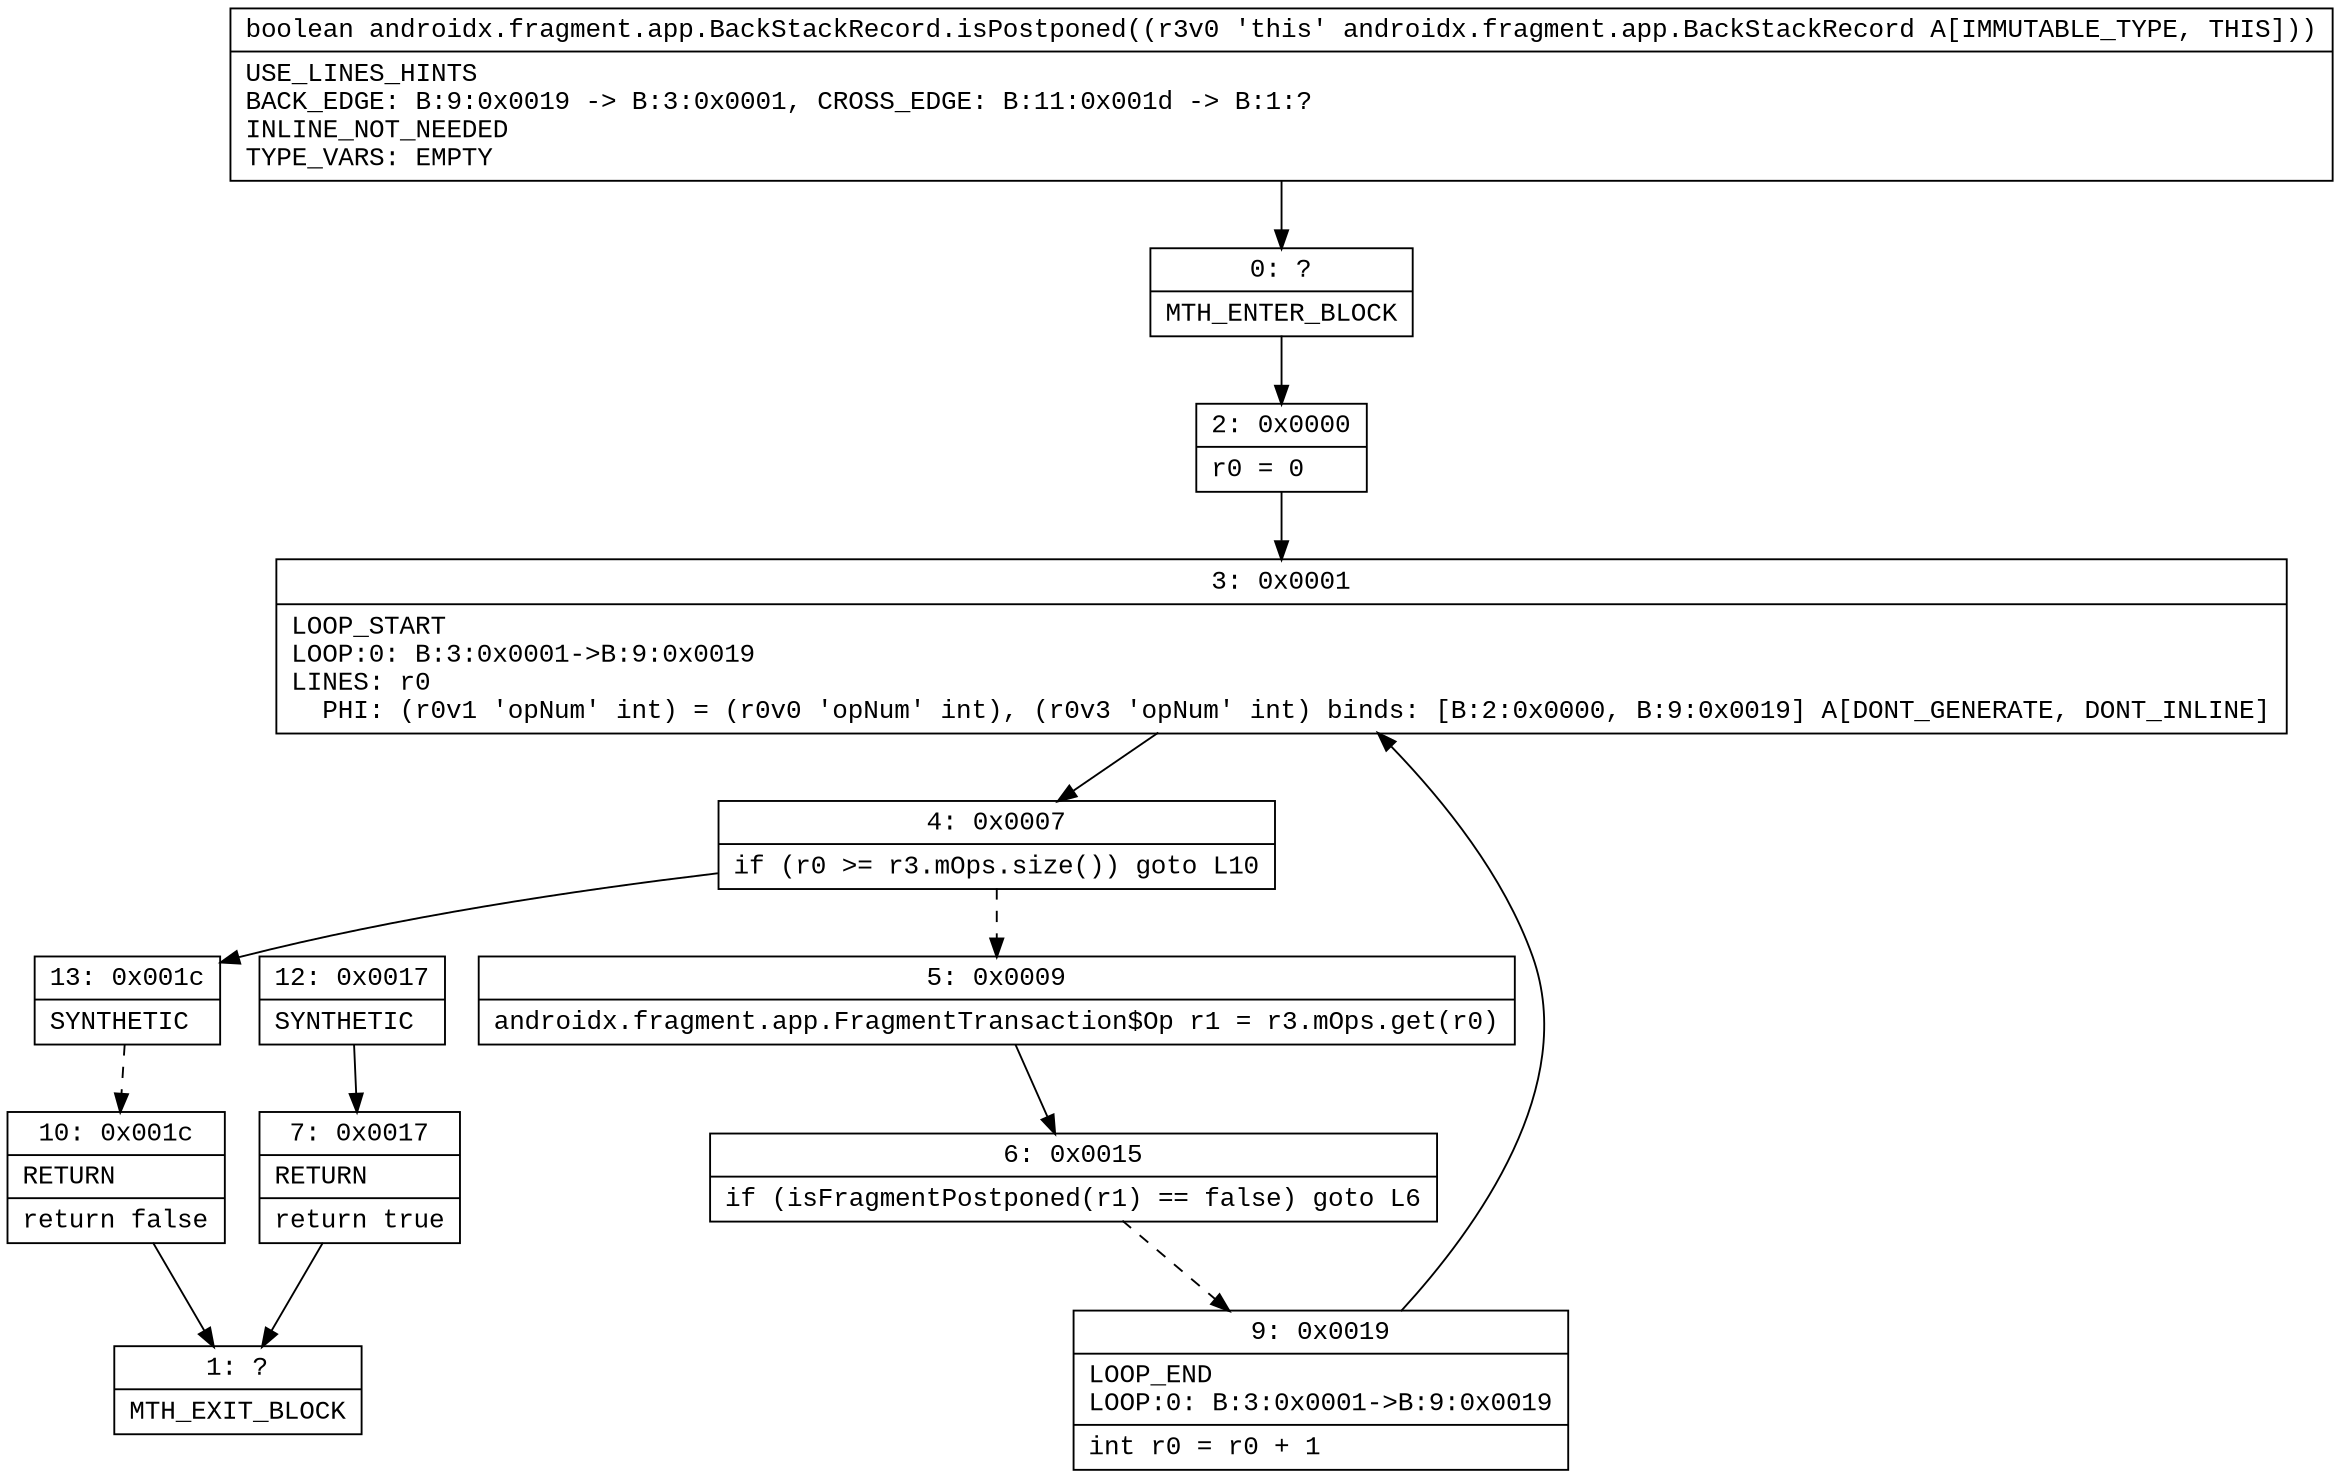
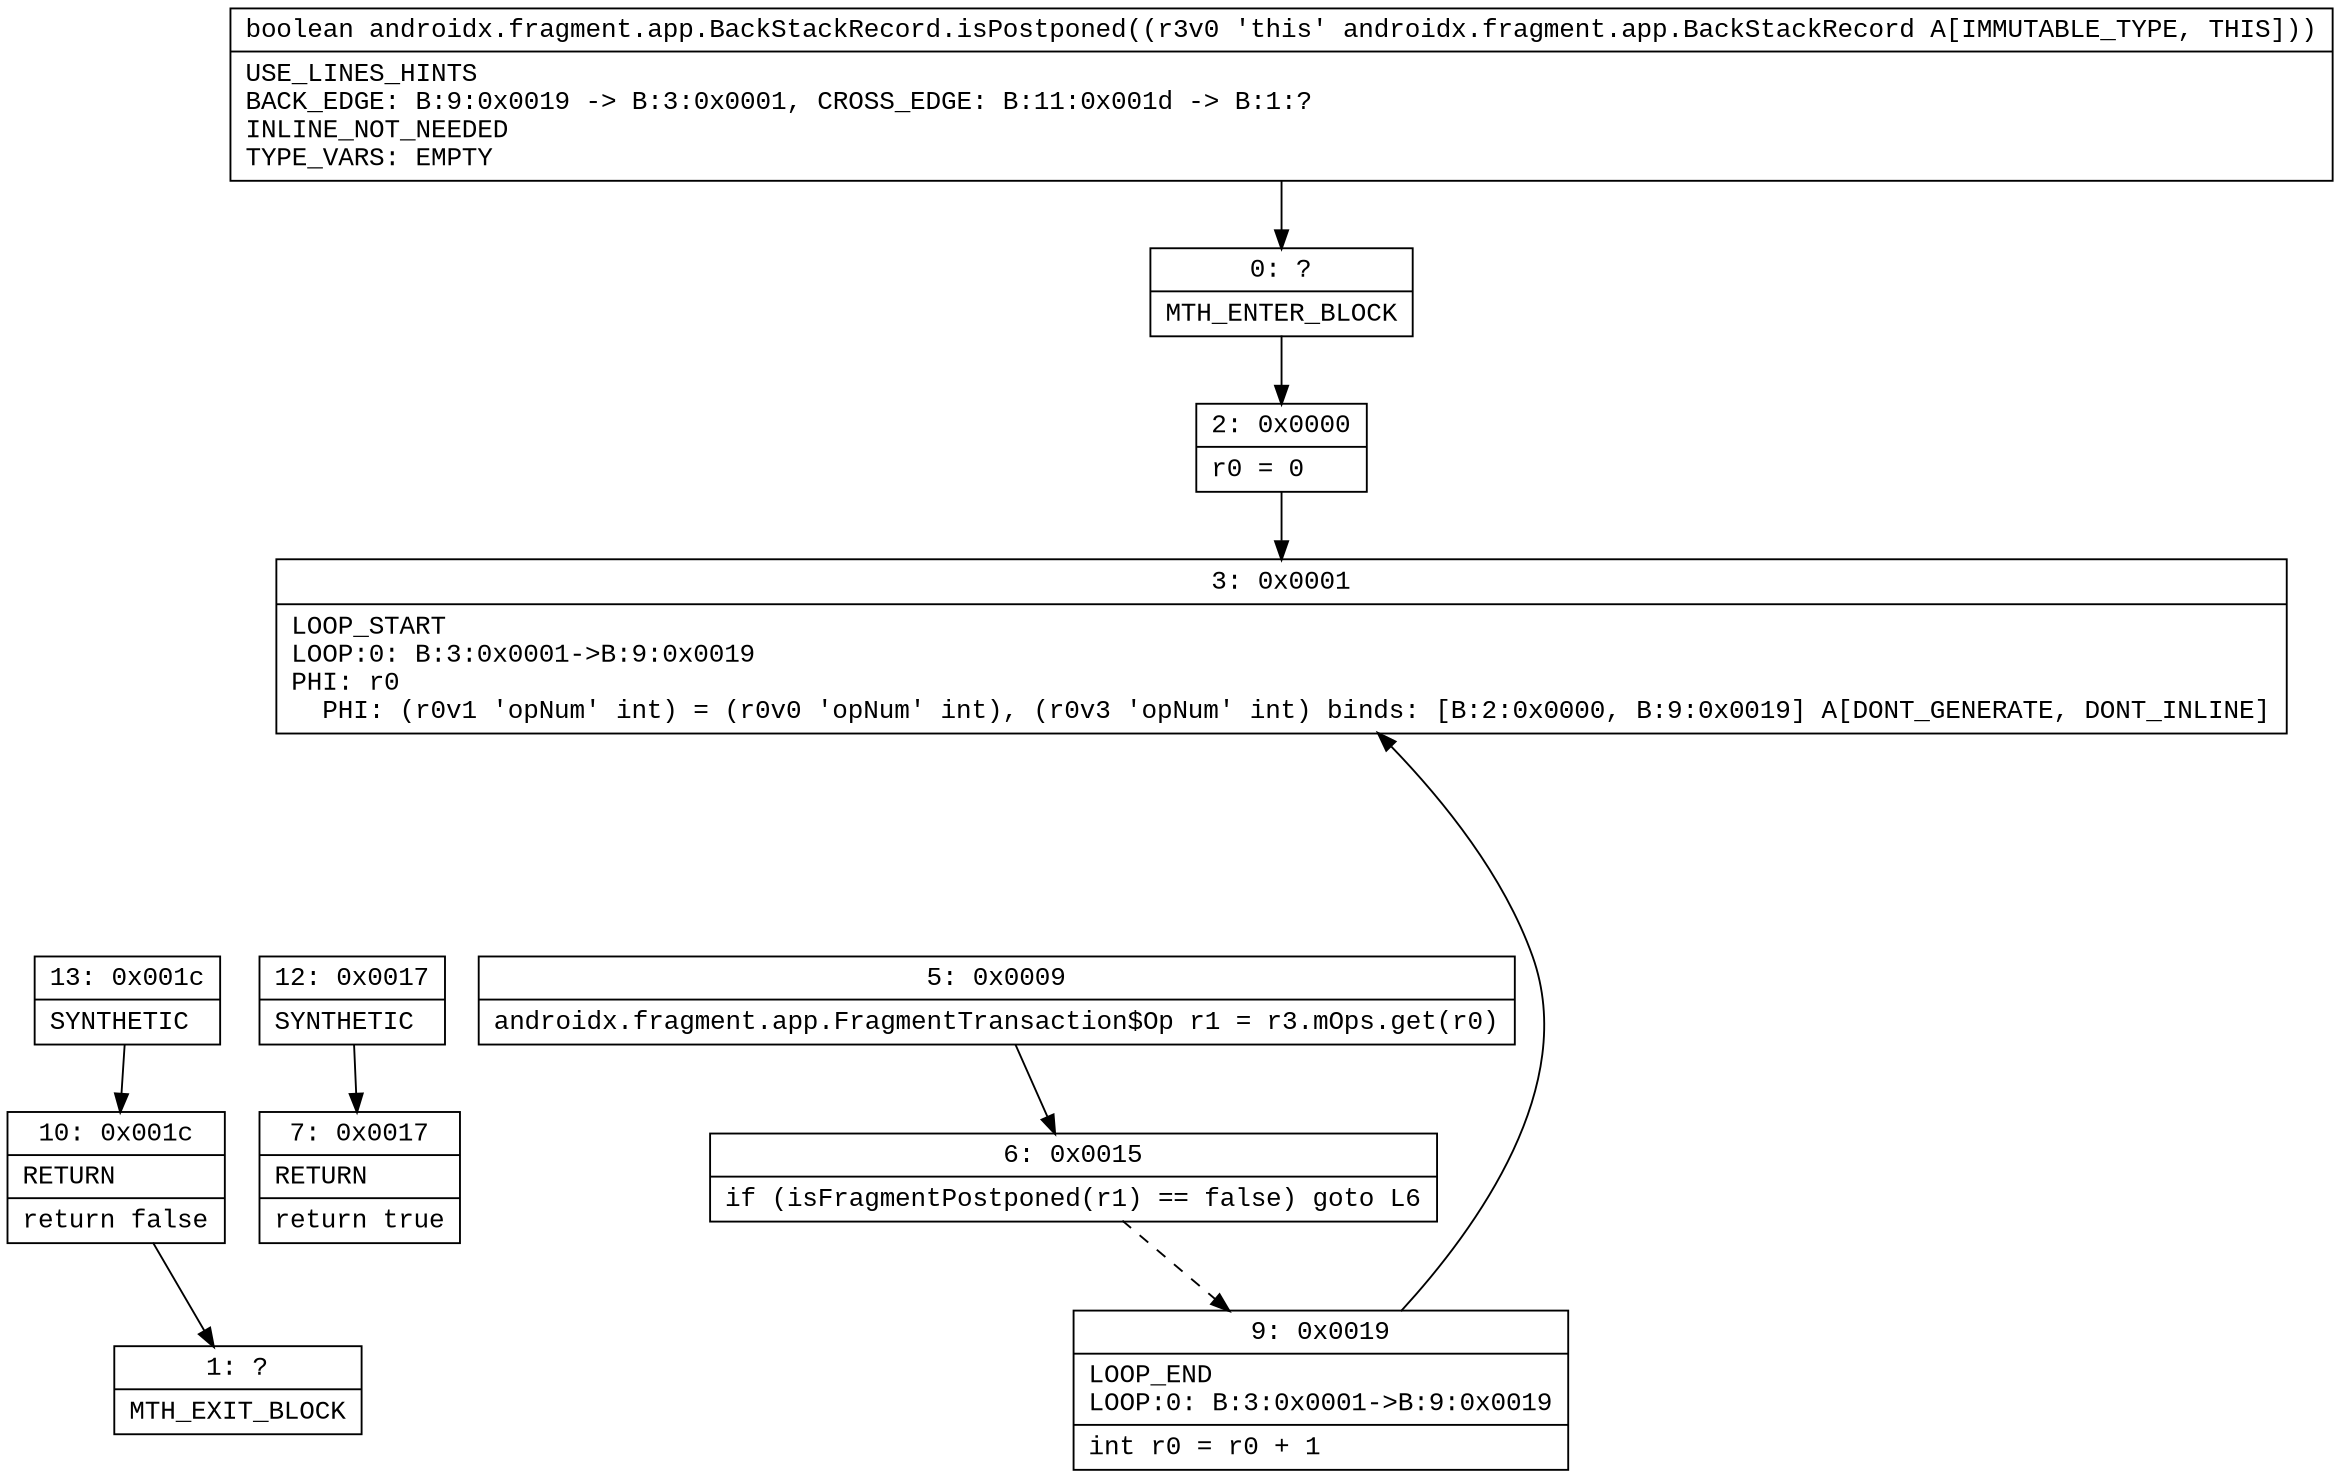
(369, 682) -> (354, 682)
(997, 845) -> none
(123, 1069) -> (123, 1069)
(297, 1287) -> none
